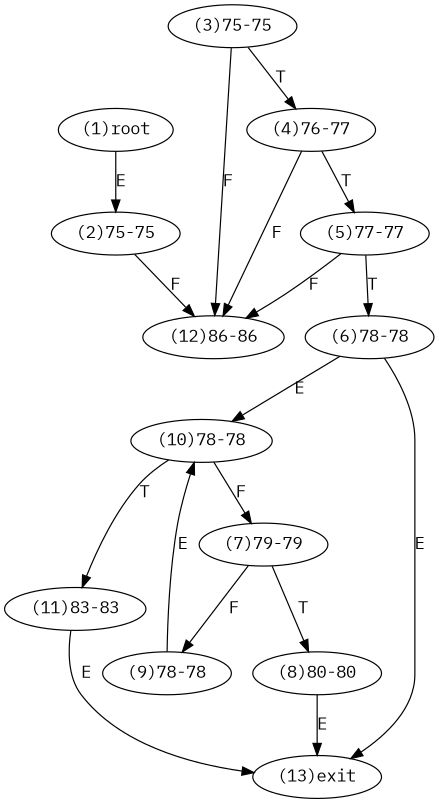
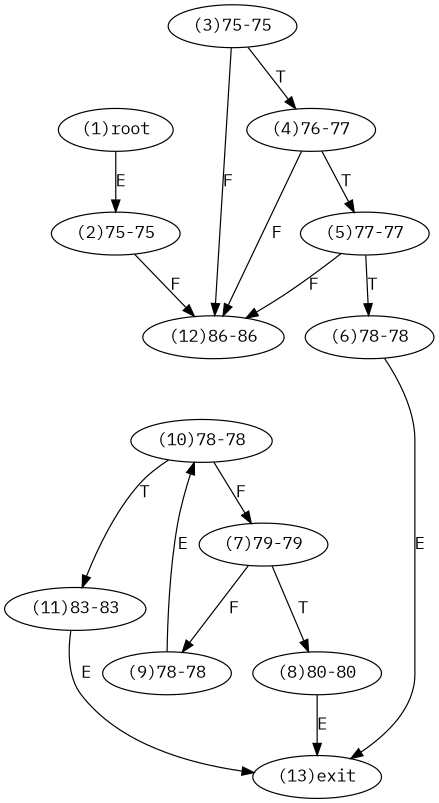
(291, 386) -> none
